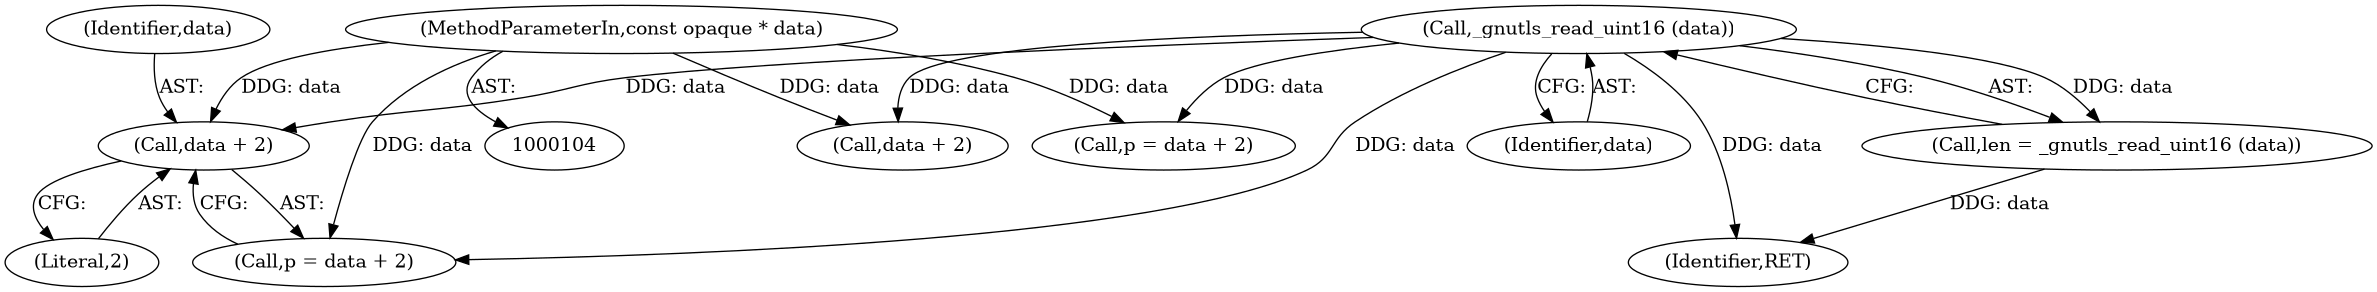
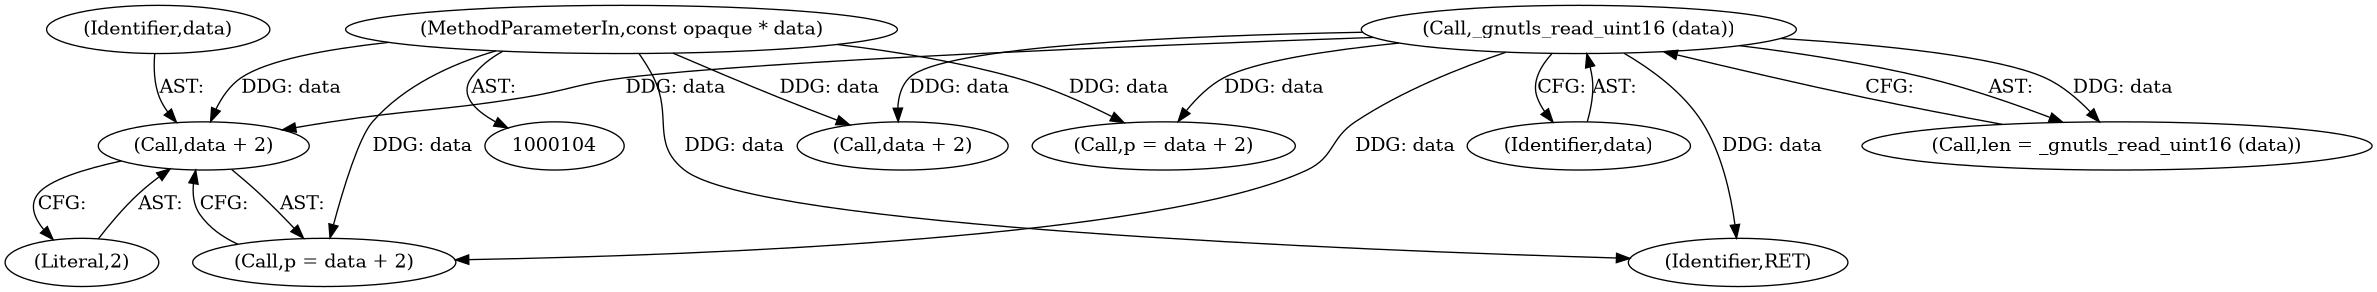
(1929, 204) -> (1083, 233)
